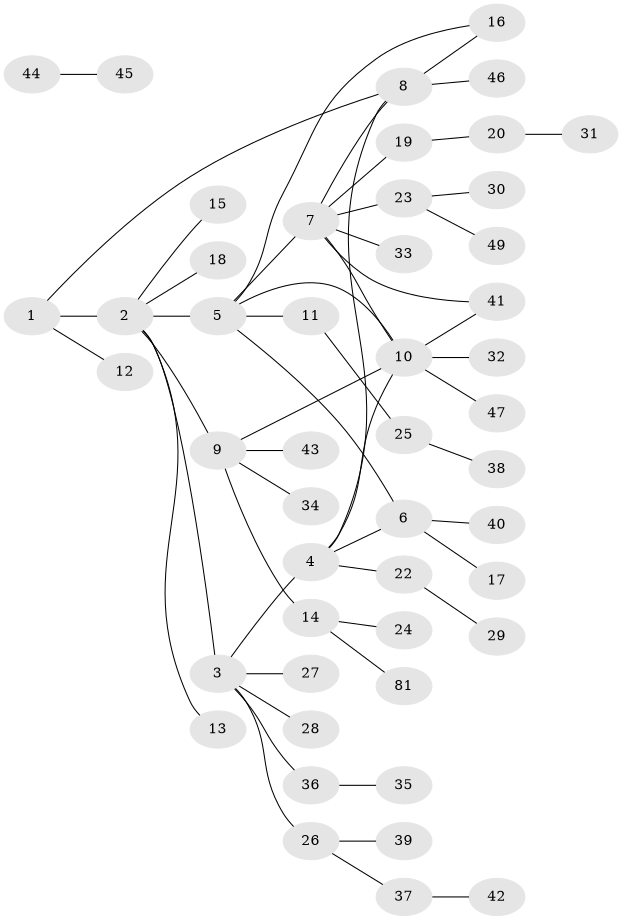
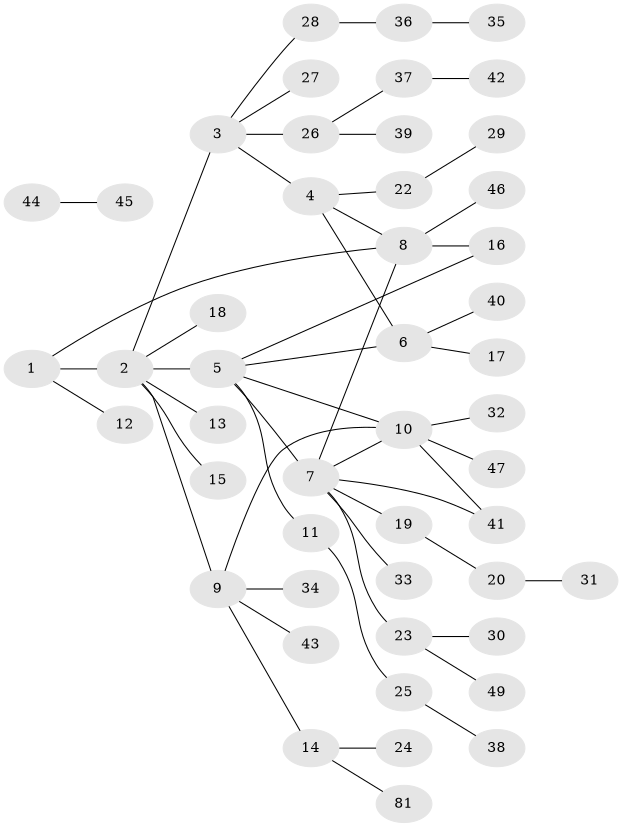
(373, 417) -> none
(266, 732) -> (358, 23)
